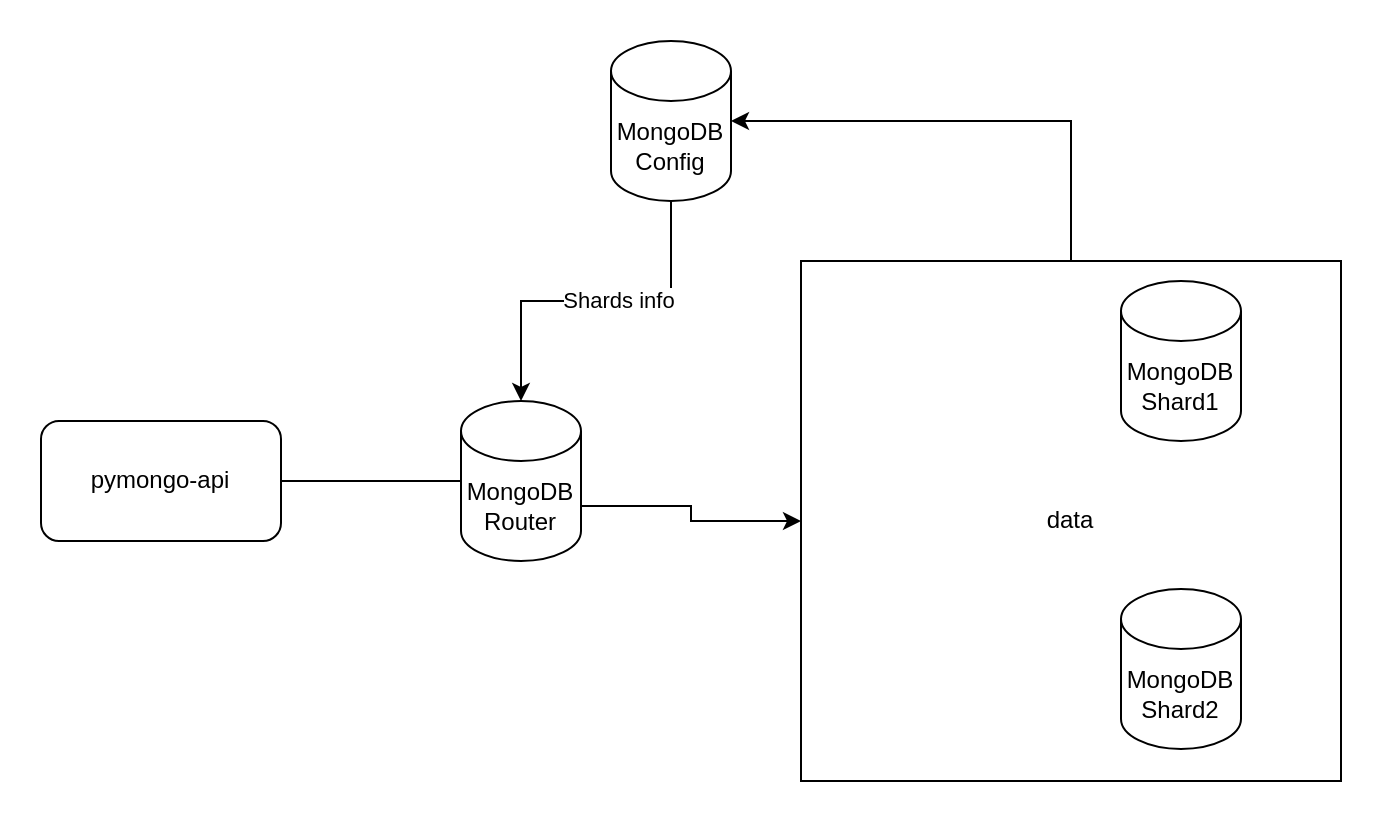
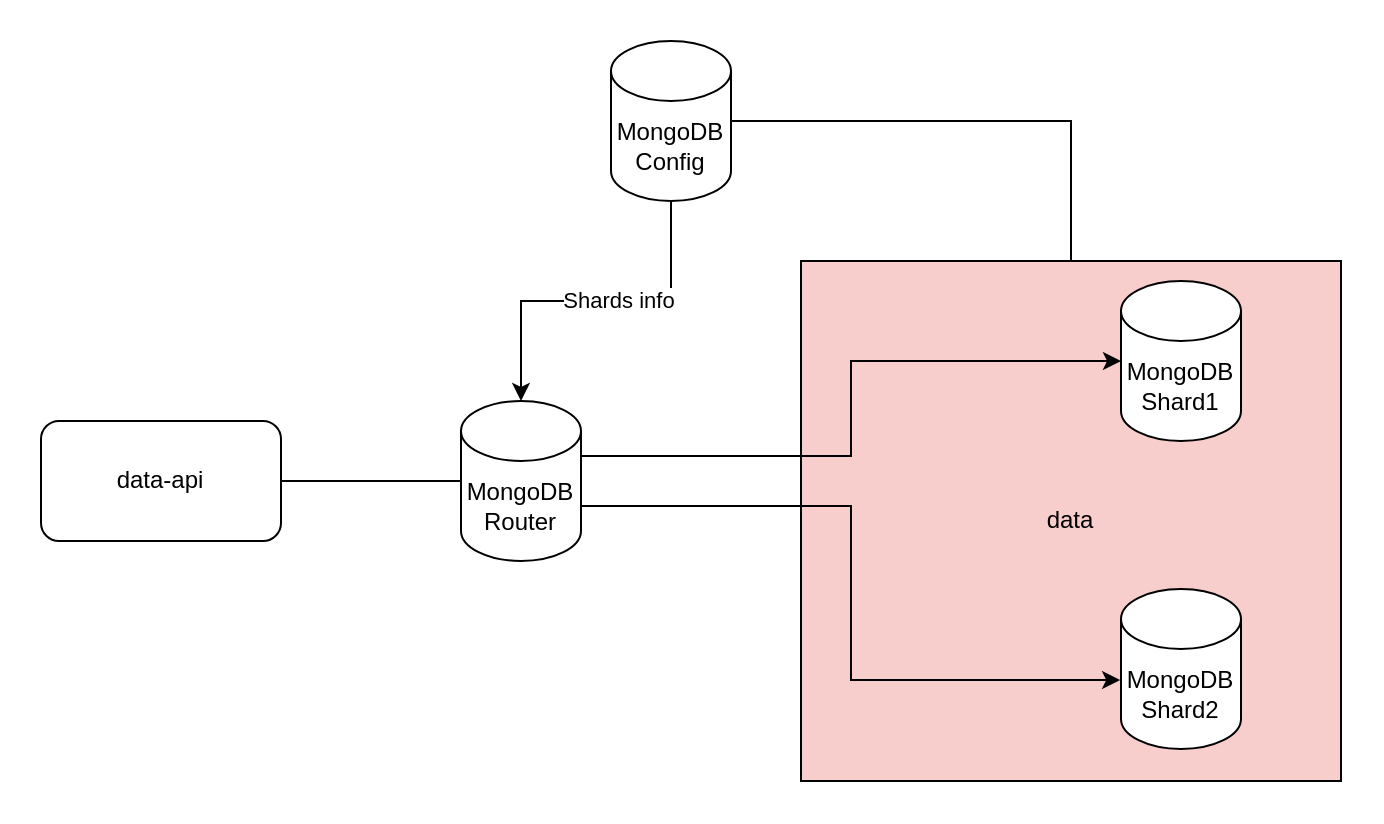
(746, 121) -> (740, 121)
none -> (851, 415)
(161, 481) -> (161, 481)
(730, 521) -> (851, 639)
(1071, 521) -> (1071, 521)
